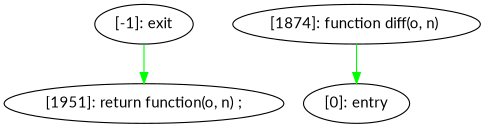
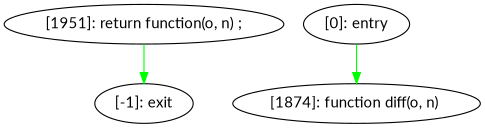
(144, 58) -> (144, 58)
(357, 58) -> (357, 58)
